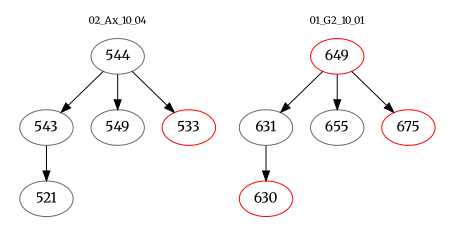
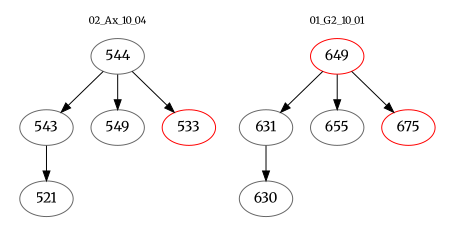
(266, 199) -> (266, 199)
